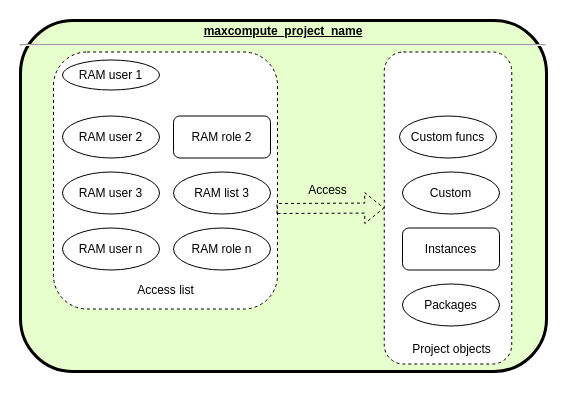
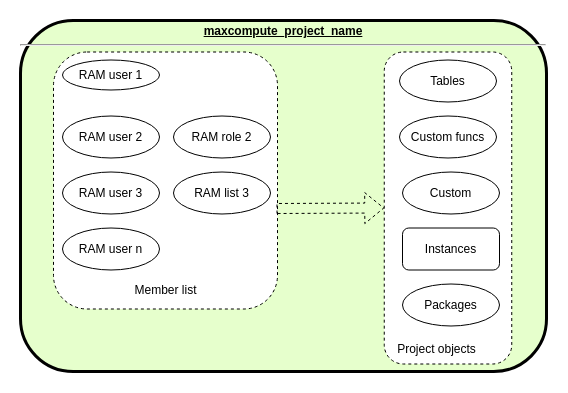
none -> (448, 81)
(222, 137) -> (222, 137)
(327, 191) -> none
(222, 249) -> none
(166, 291) -> (166, 291)
(451, 349) -> (436, 349)
